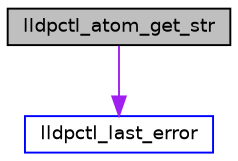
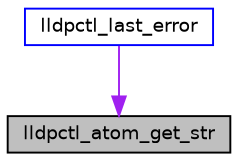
(119, 71) -> (119, 71)
